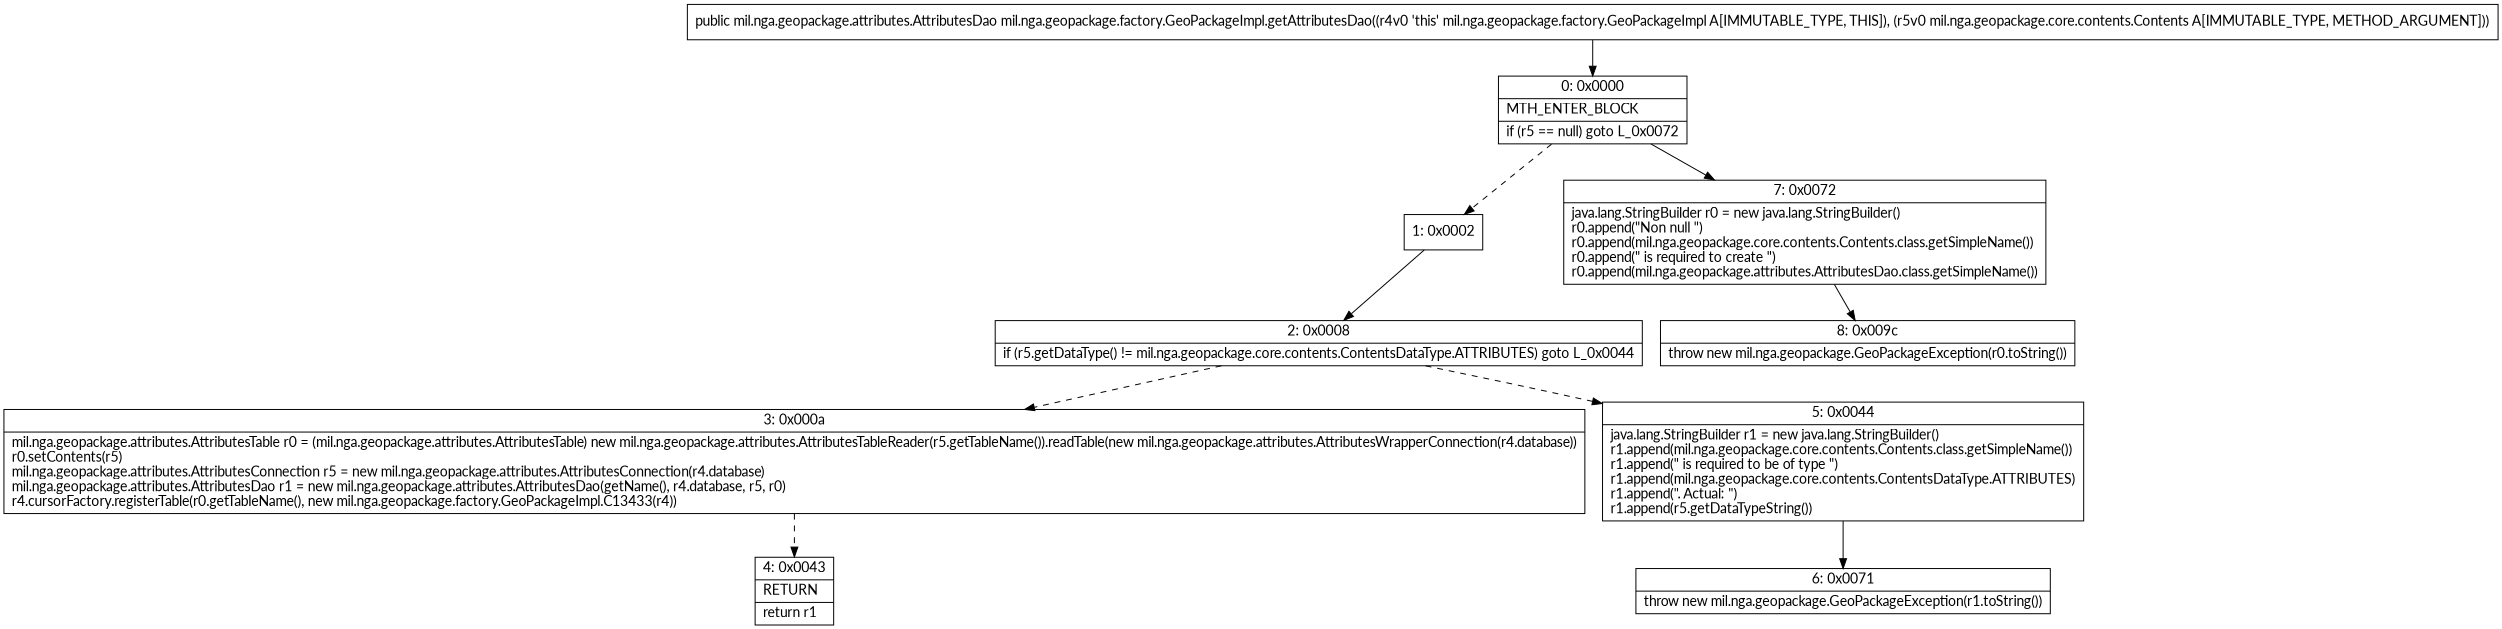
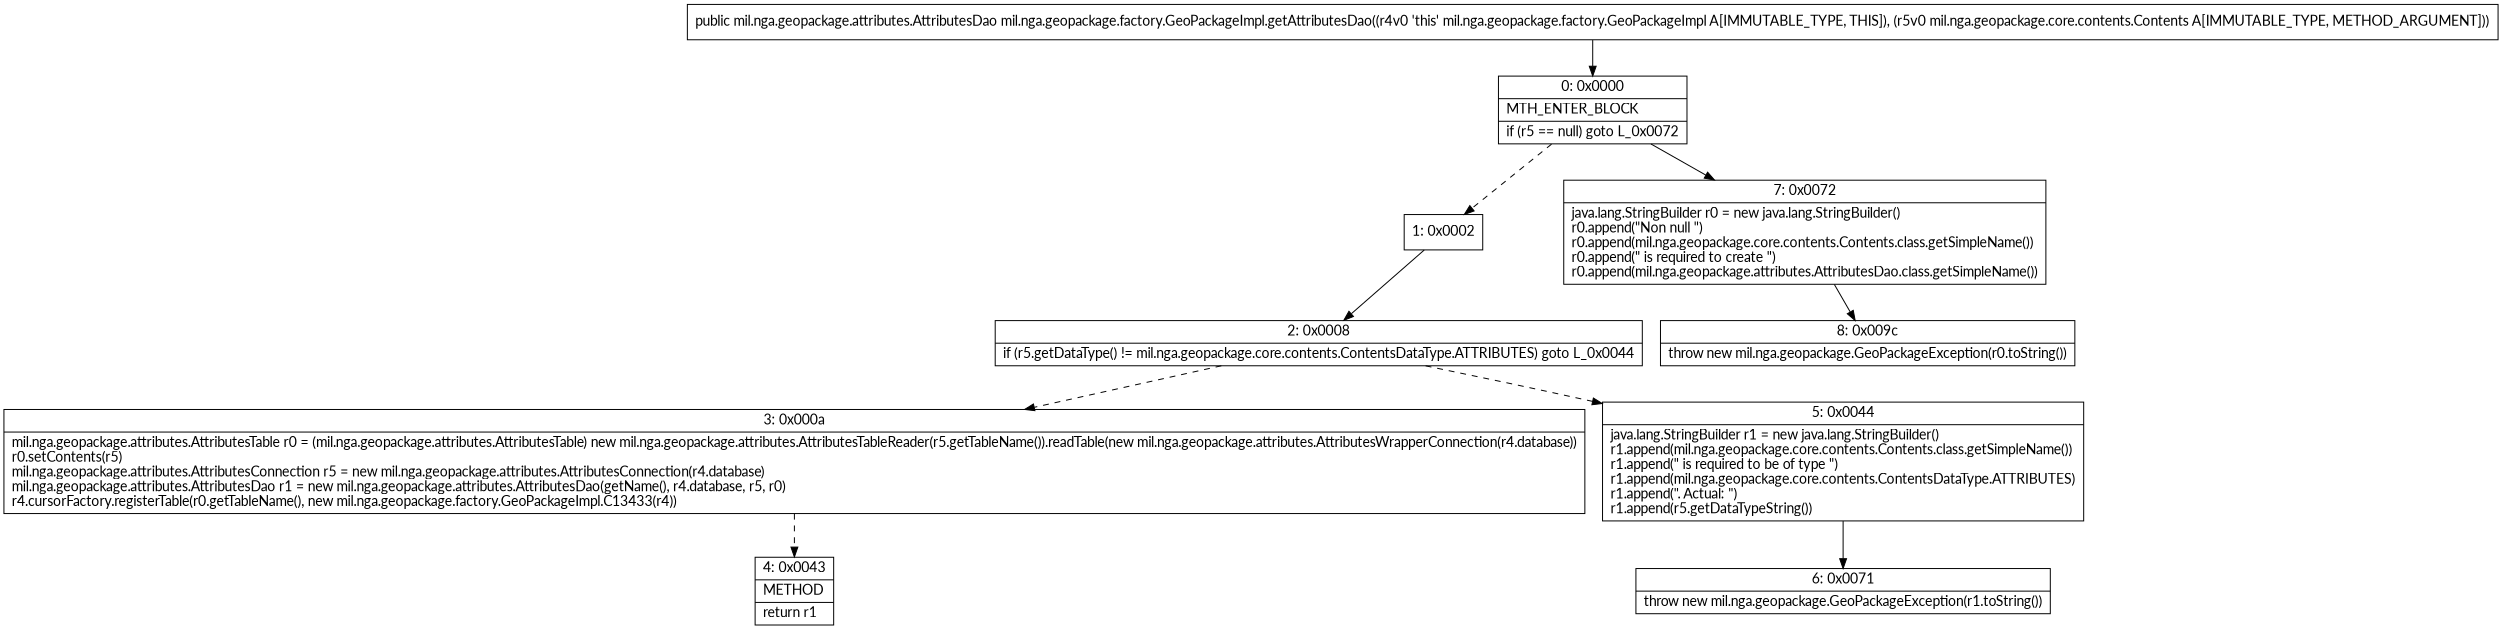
(790, 591) -> (793, 591)
